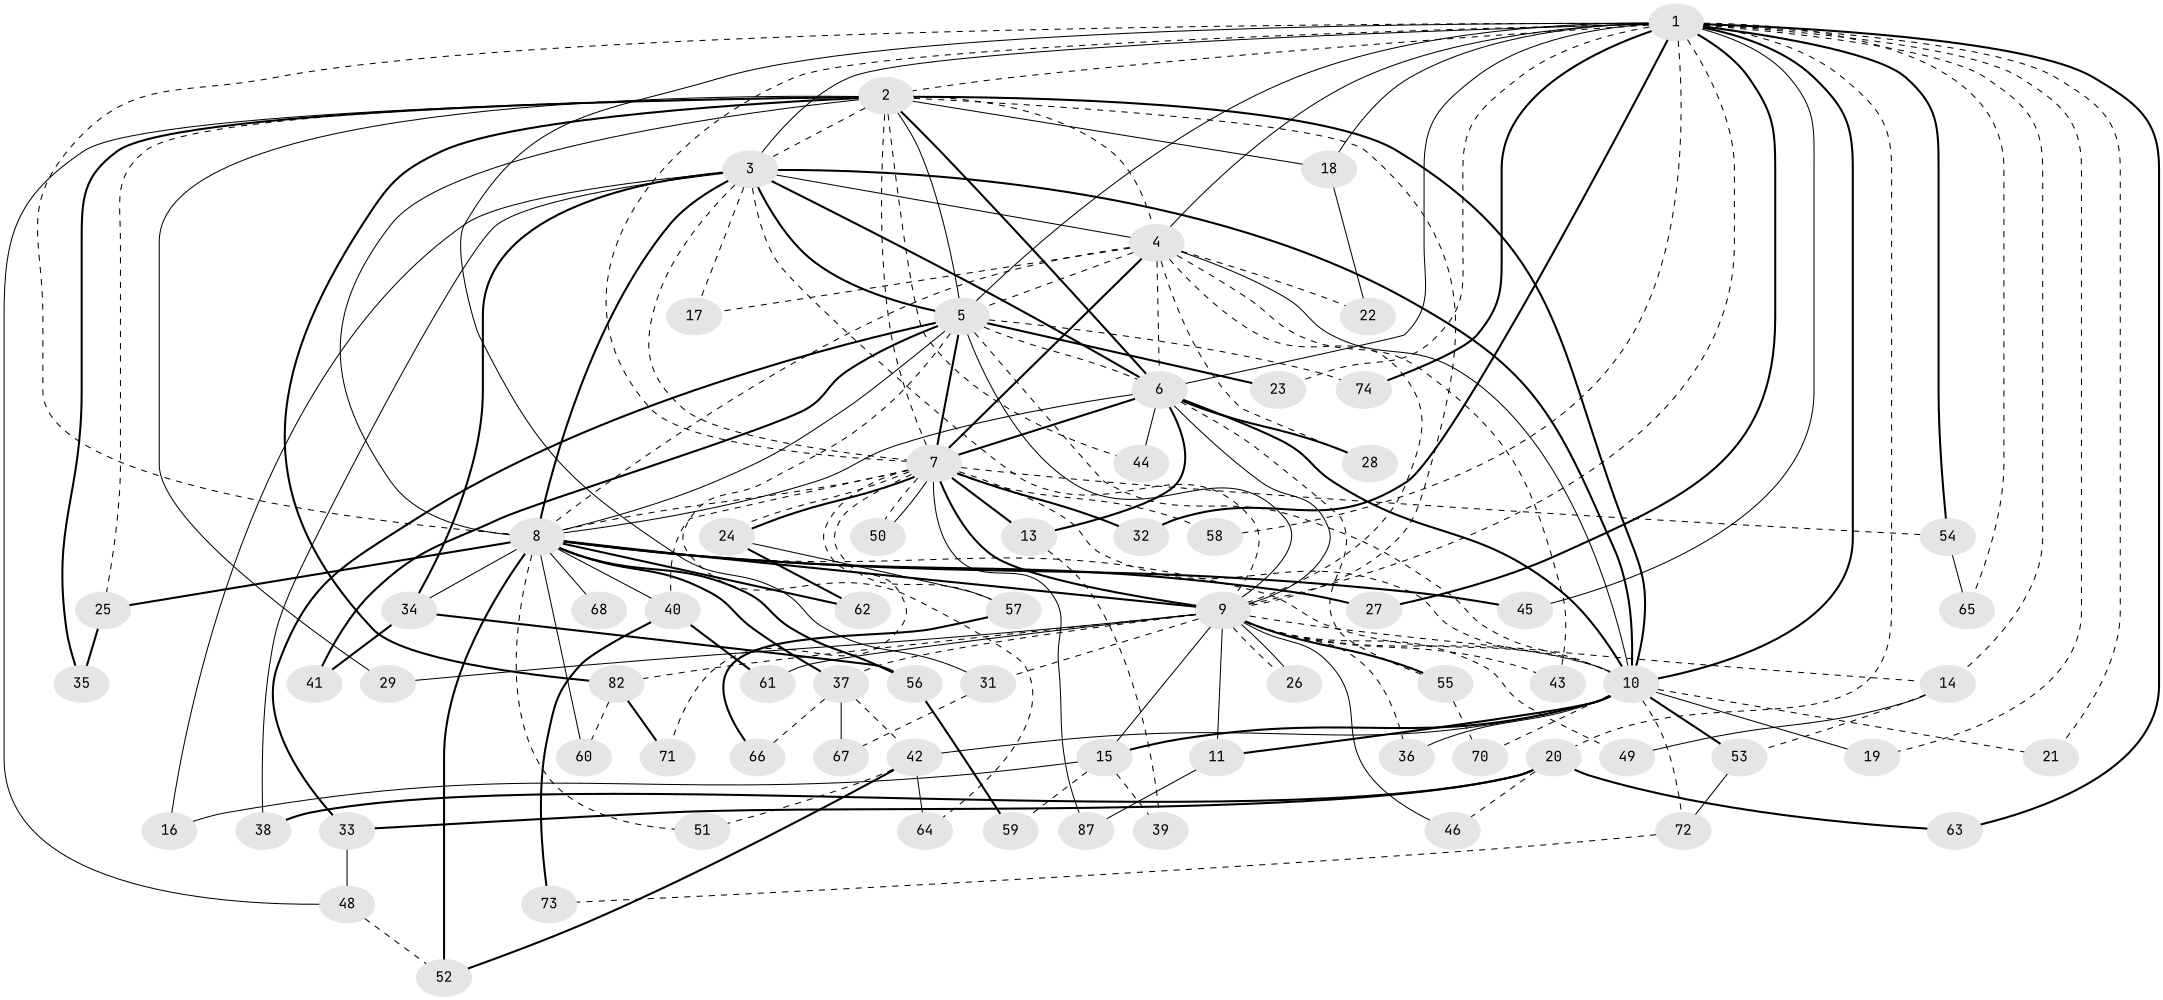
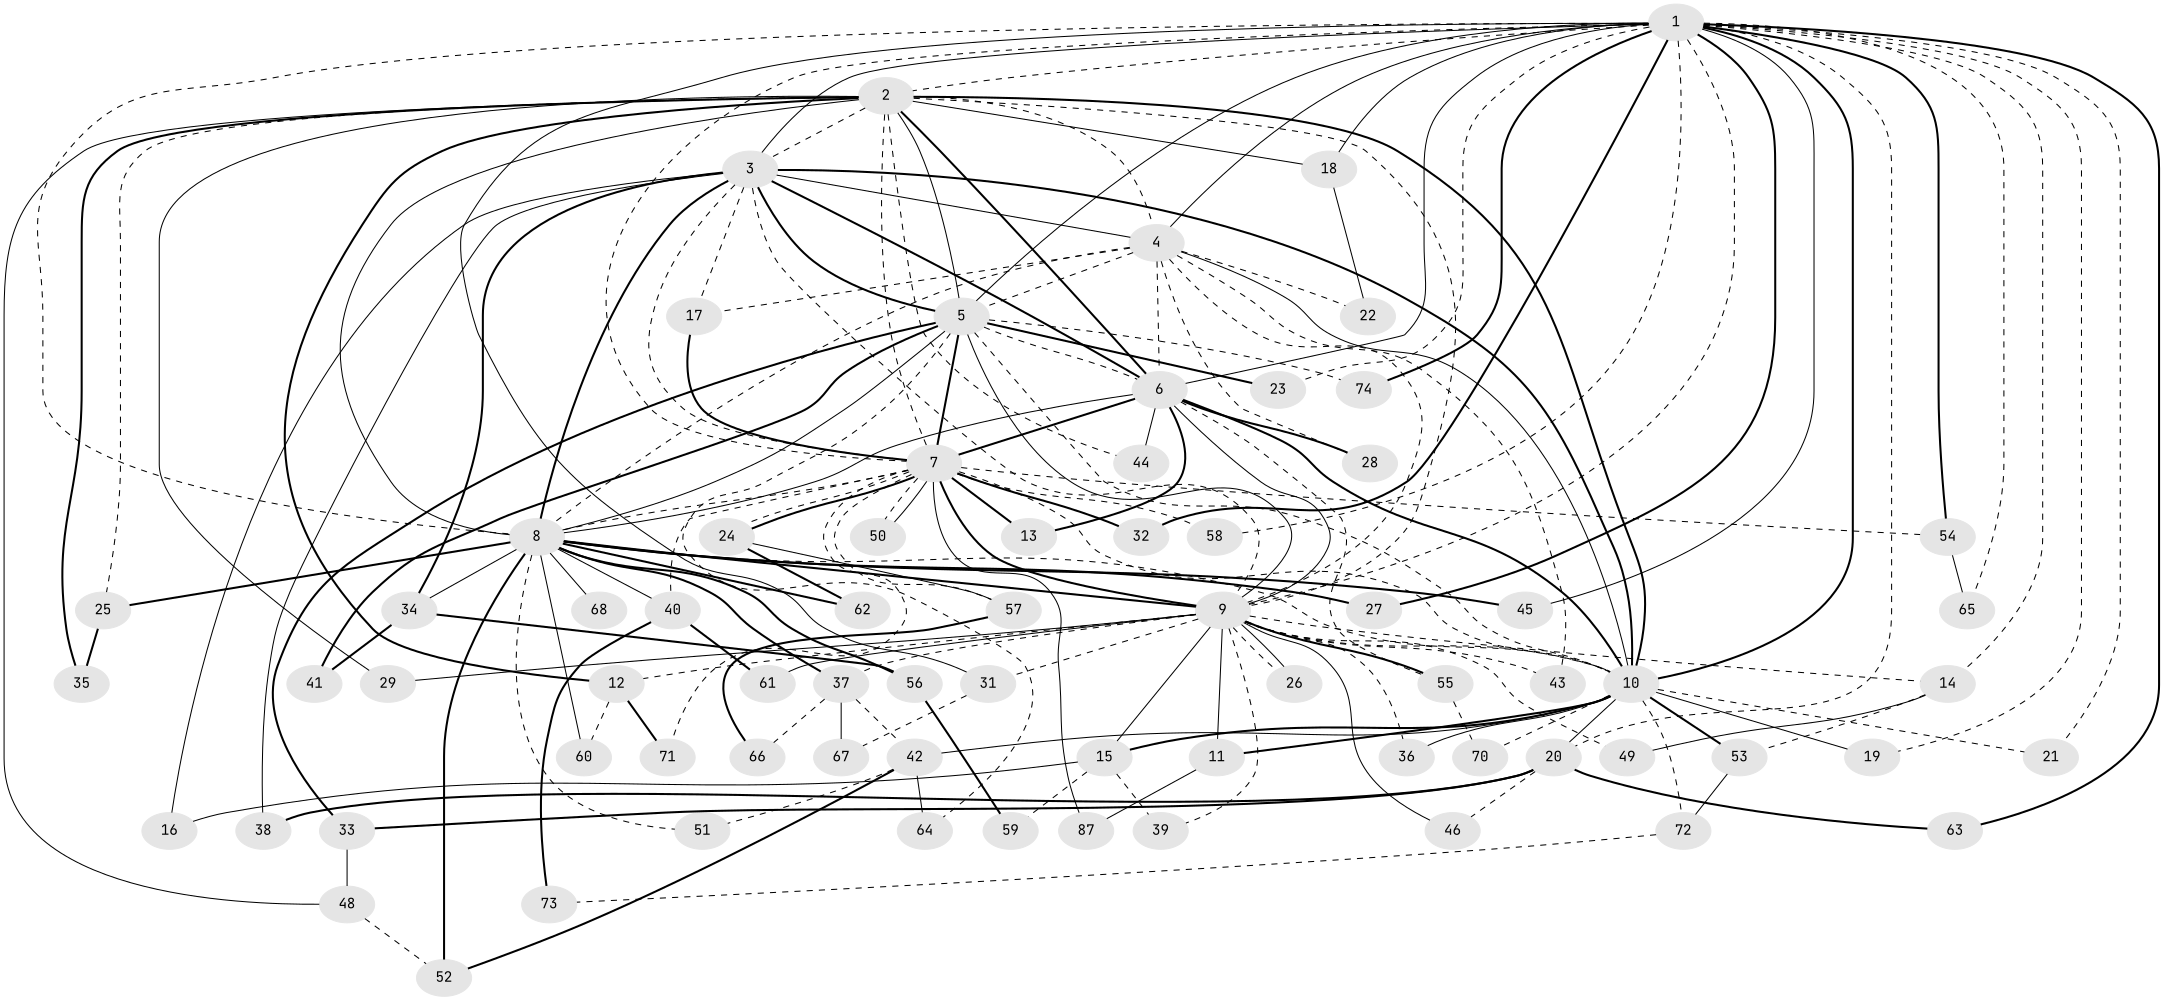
(1040, 358) -> (699, 405)
(1128, 670) -> (1257, 743)
(617, 684) -> (617, 684)
none -> (1592, 721)
